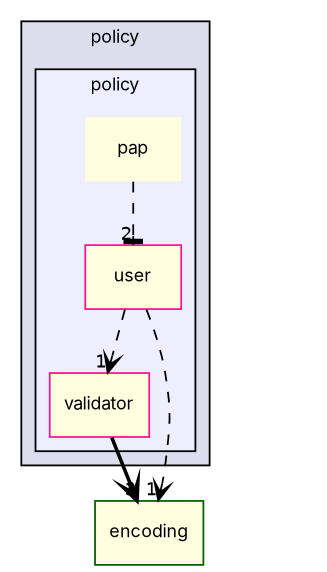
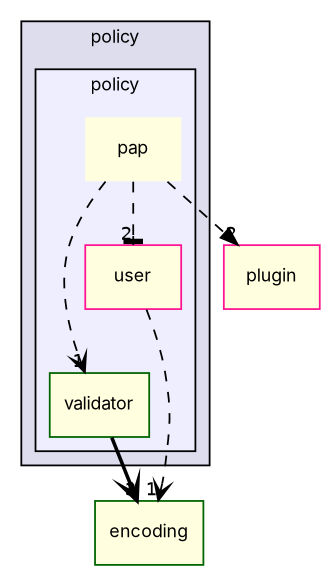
none -> (272, 277)
(119, 333) -> (65, 264)
(99, 405) -> (99, 405)
